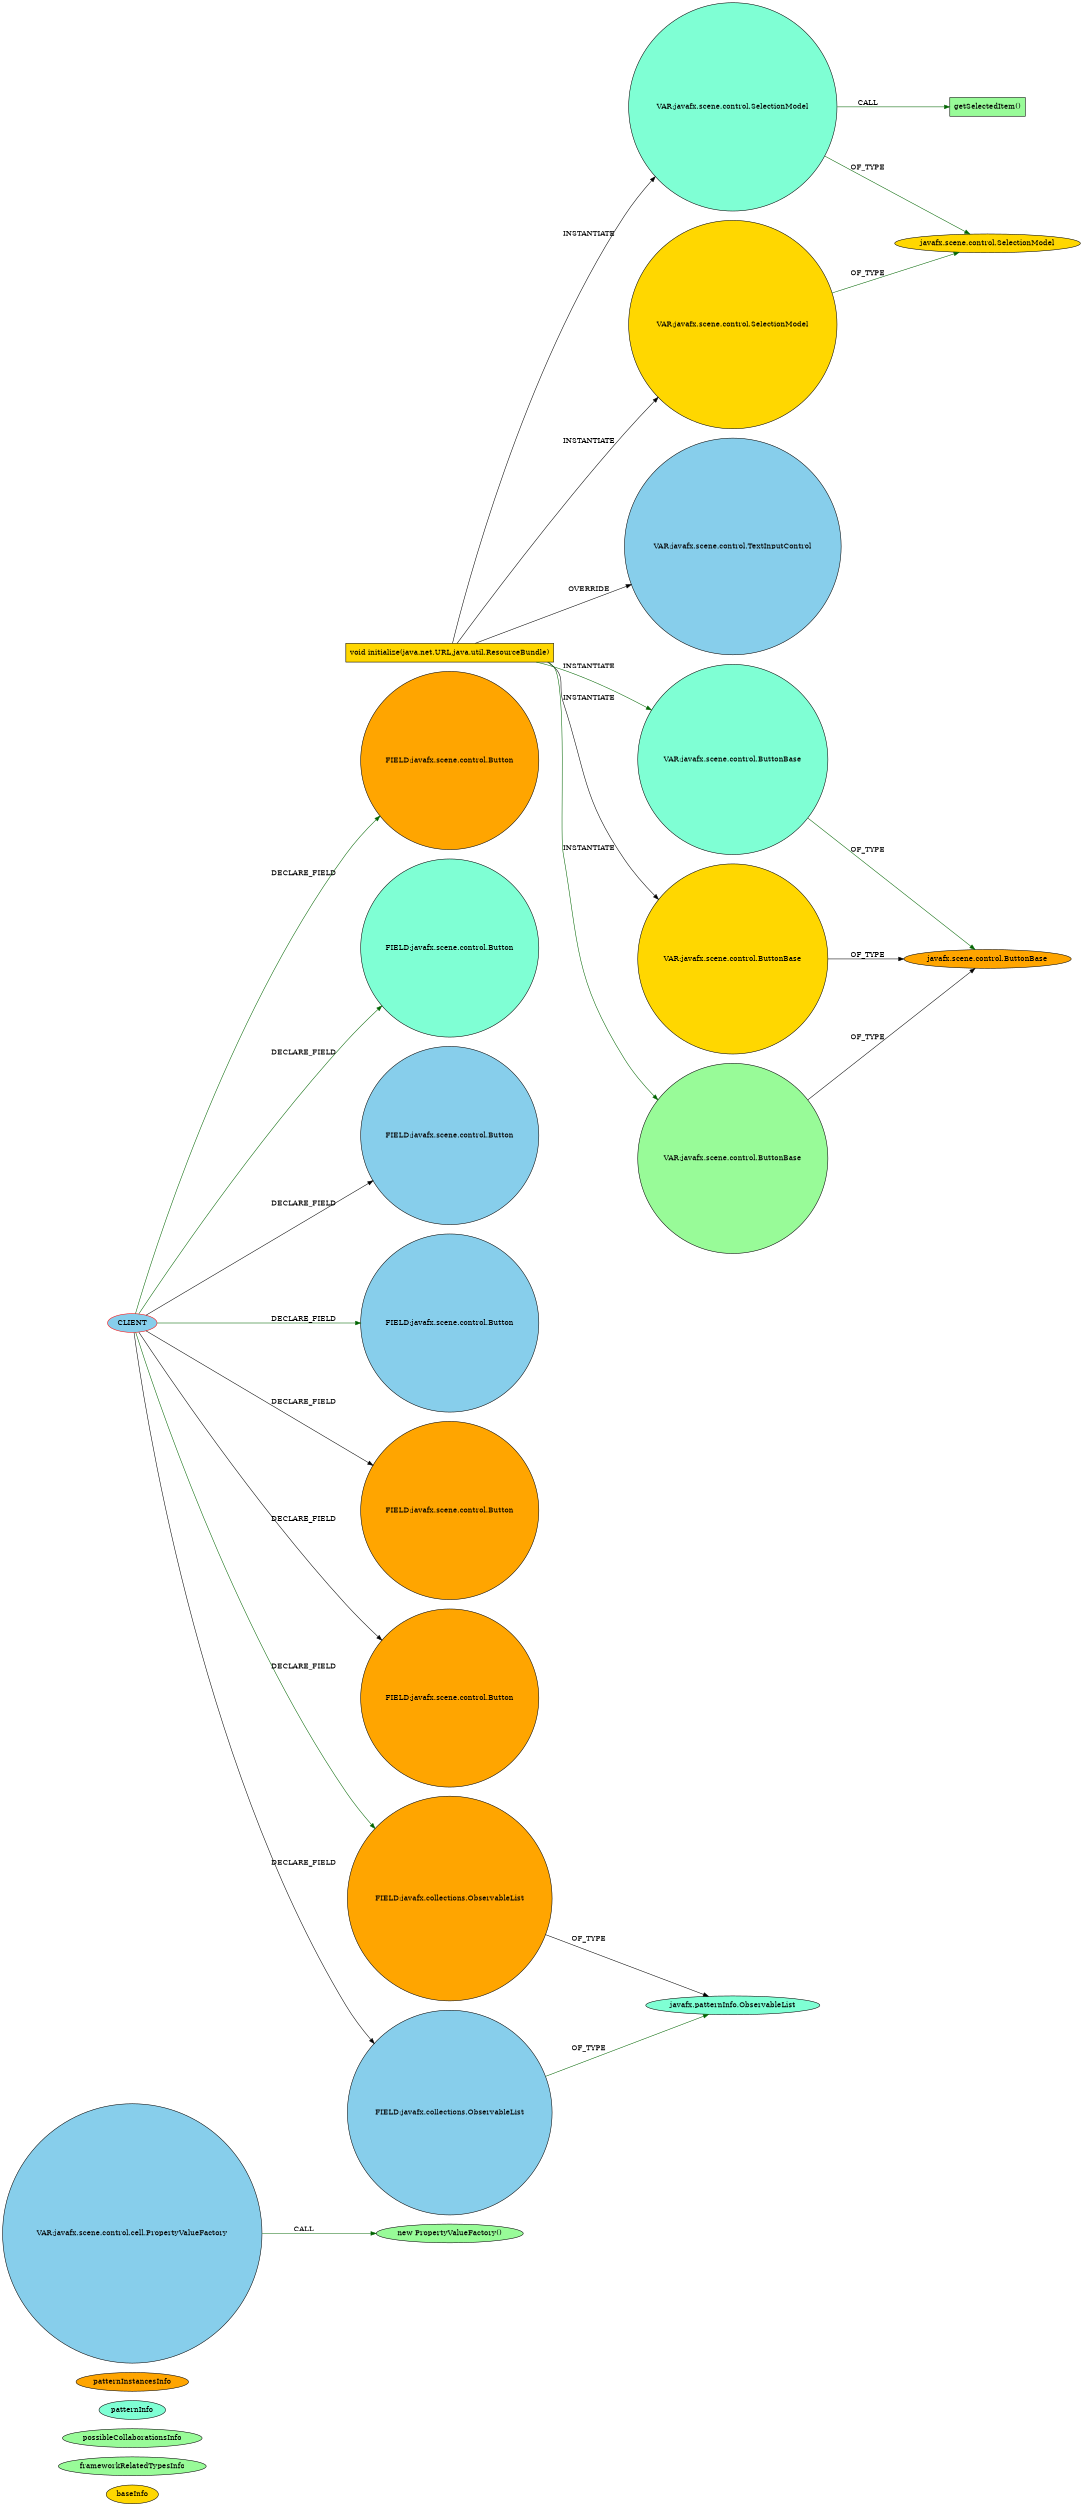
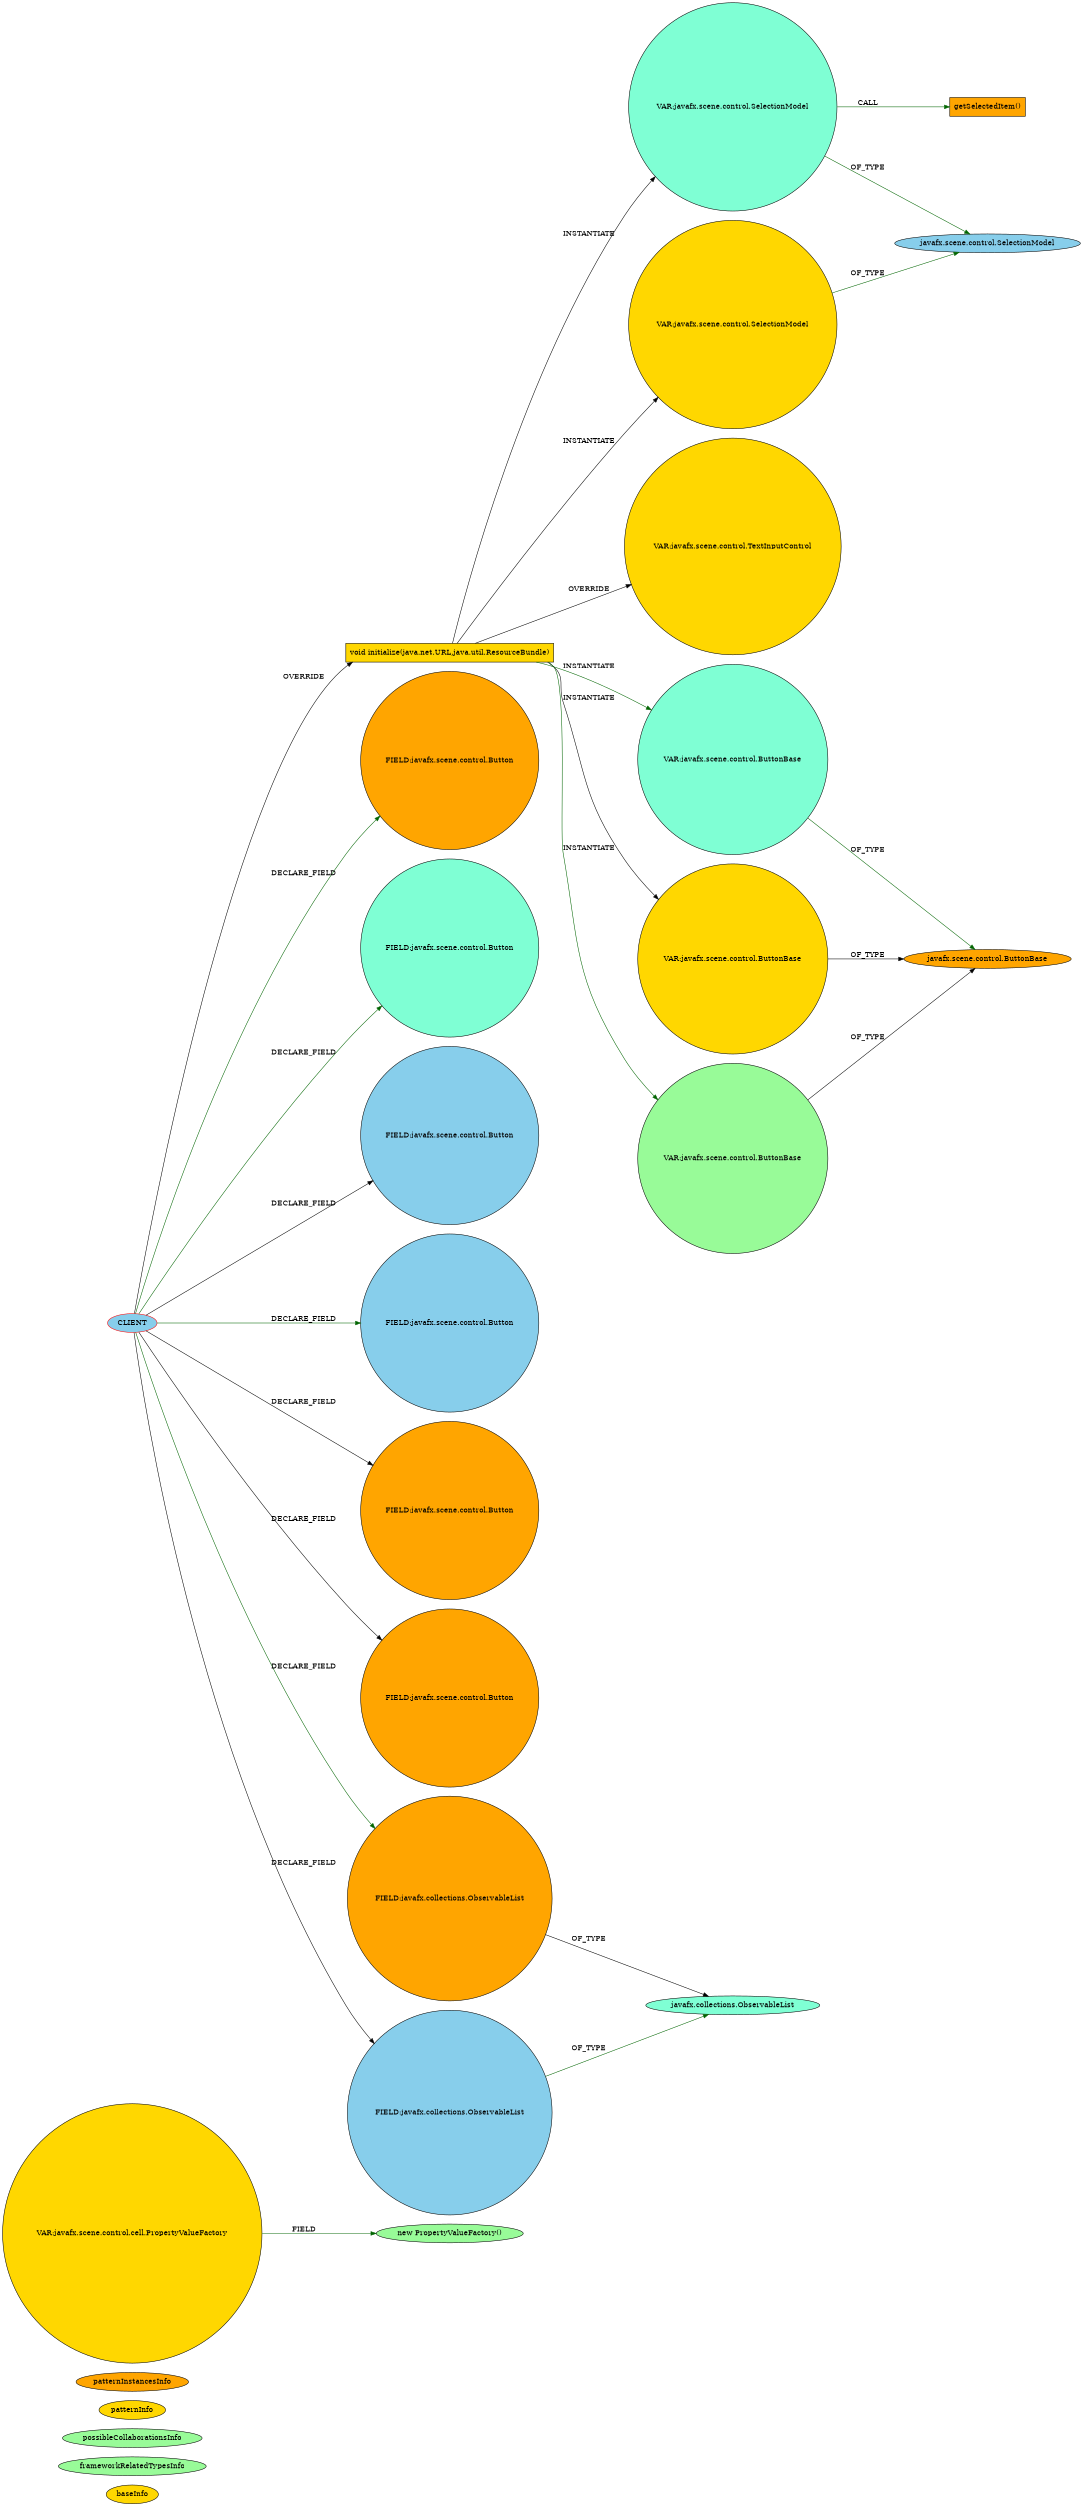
(988, 107) -> (988, 107)
(988, 243) -> (988, 243)
(733, 546) -> (733, 546)
none -> (209, 977)
(733, 2005) -> (733, 2005)
(304, 2230) -> (304, 2230)
(132, 2233) -> (132, 2233)
(132, 2410) -> (132, 2410)
